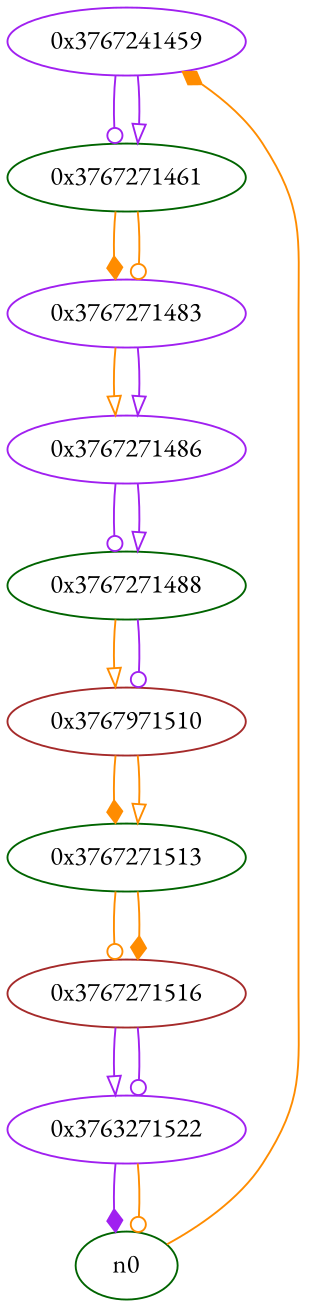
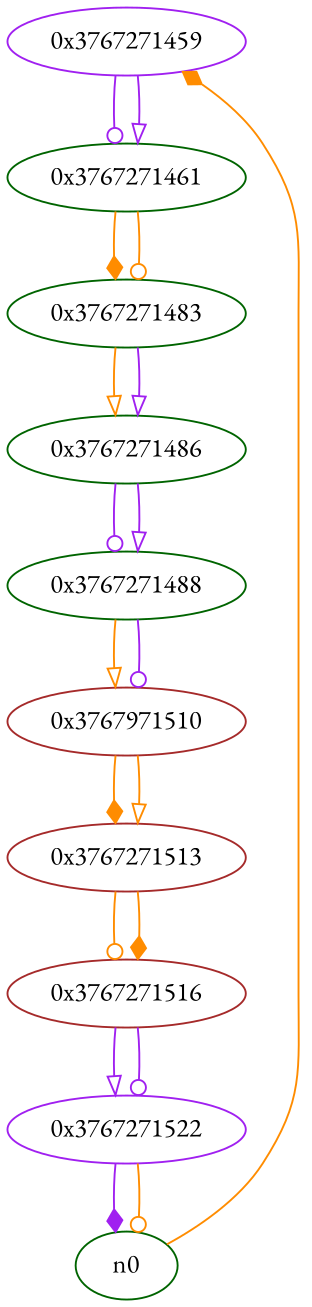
(127, 42) -> (127, 42)
(127, 314) -> (127, 314)
(127, 450) -> (127, 450)
(127, 858) -> (127, 858)
(127, 1130) -> (127, 1130)
